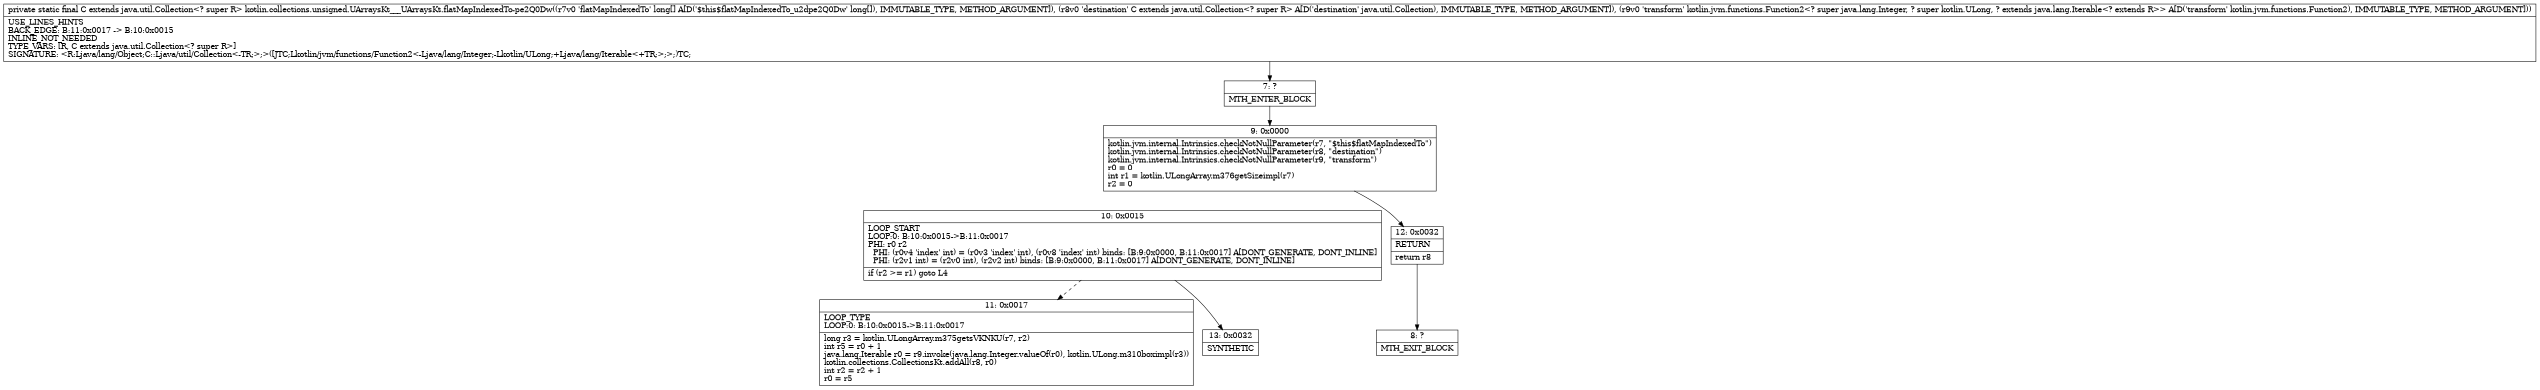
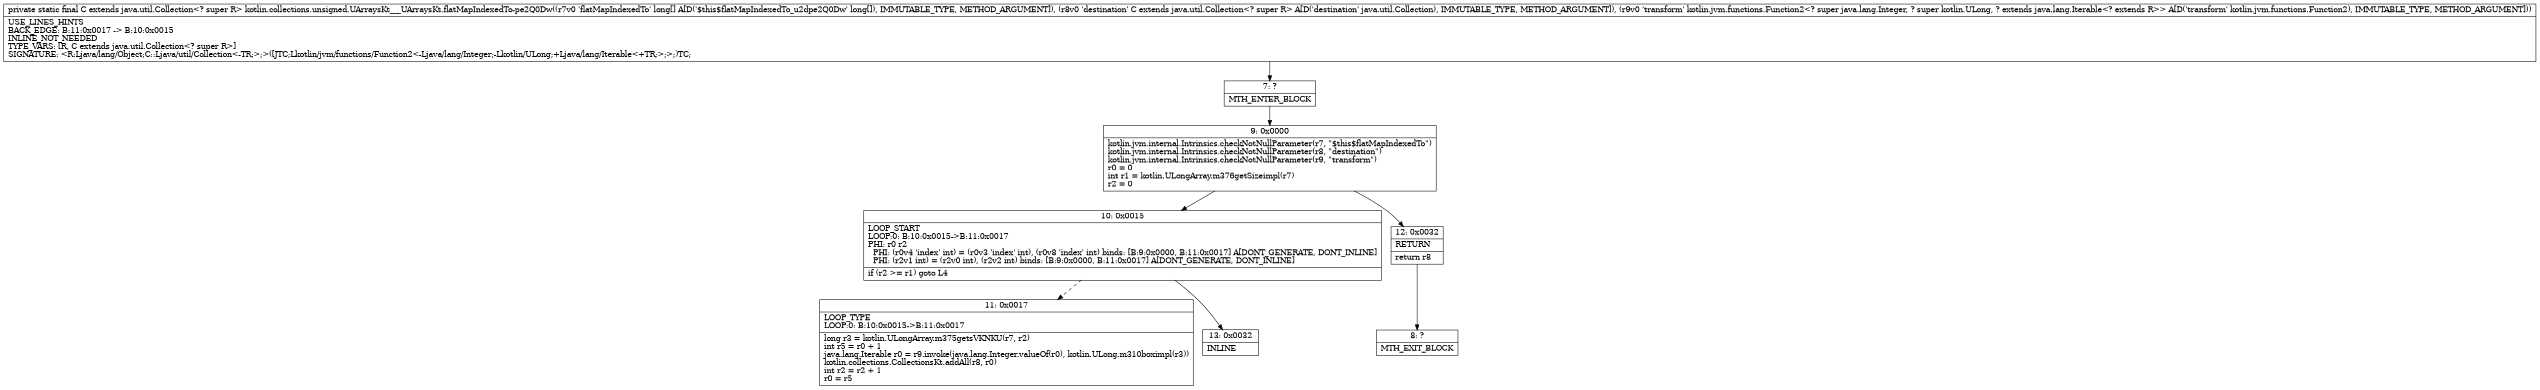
none -> (1200, 199)
(1231, 349) -> (1222, 349)
